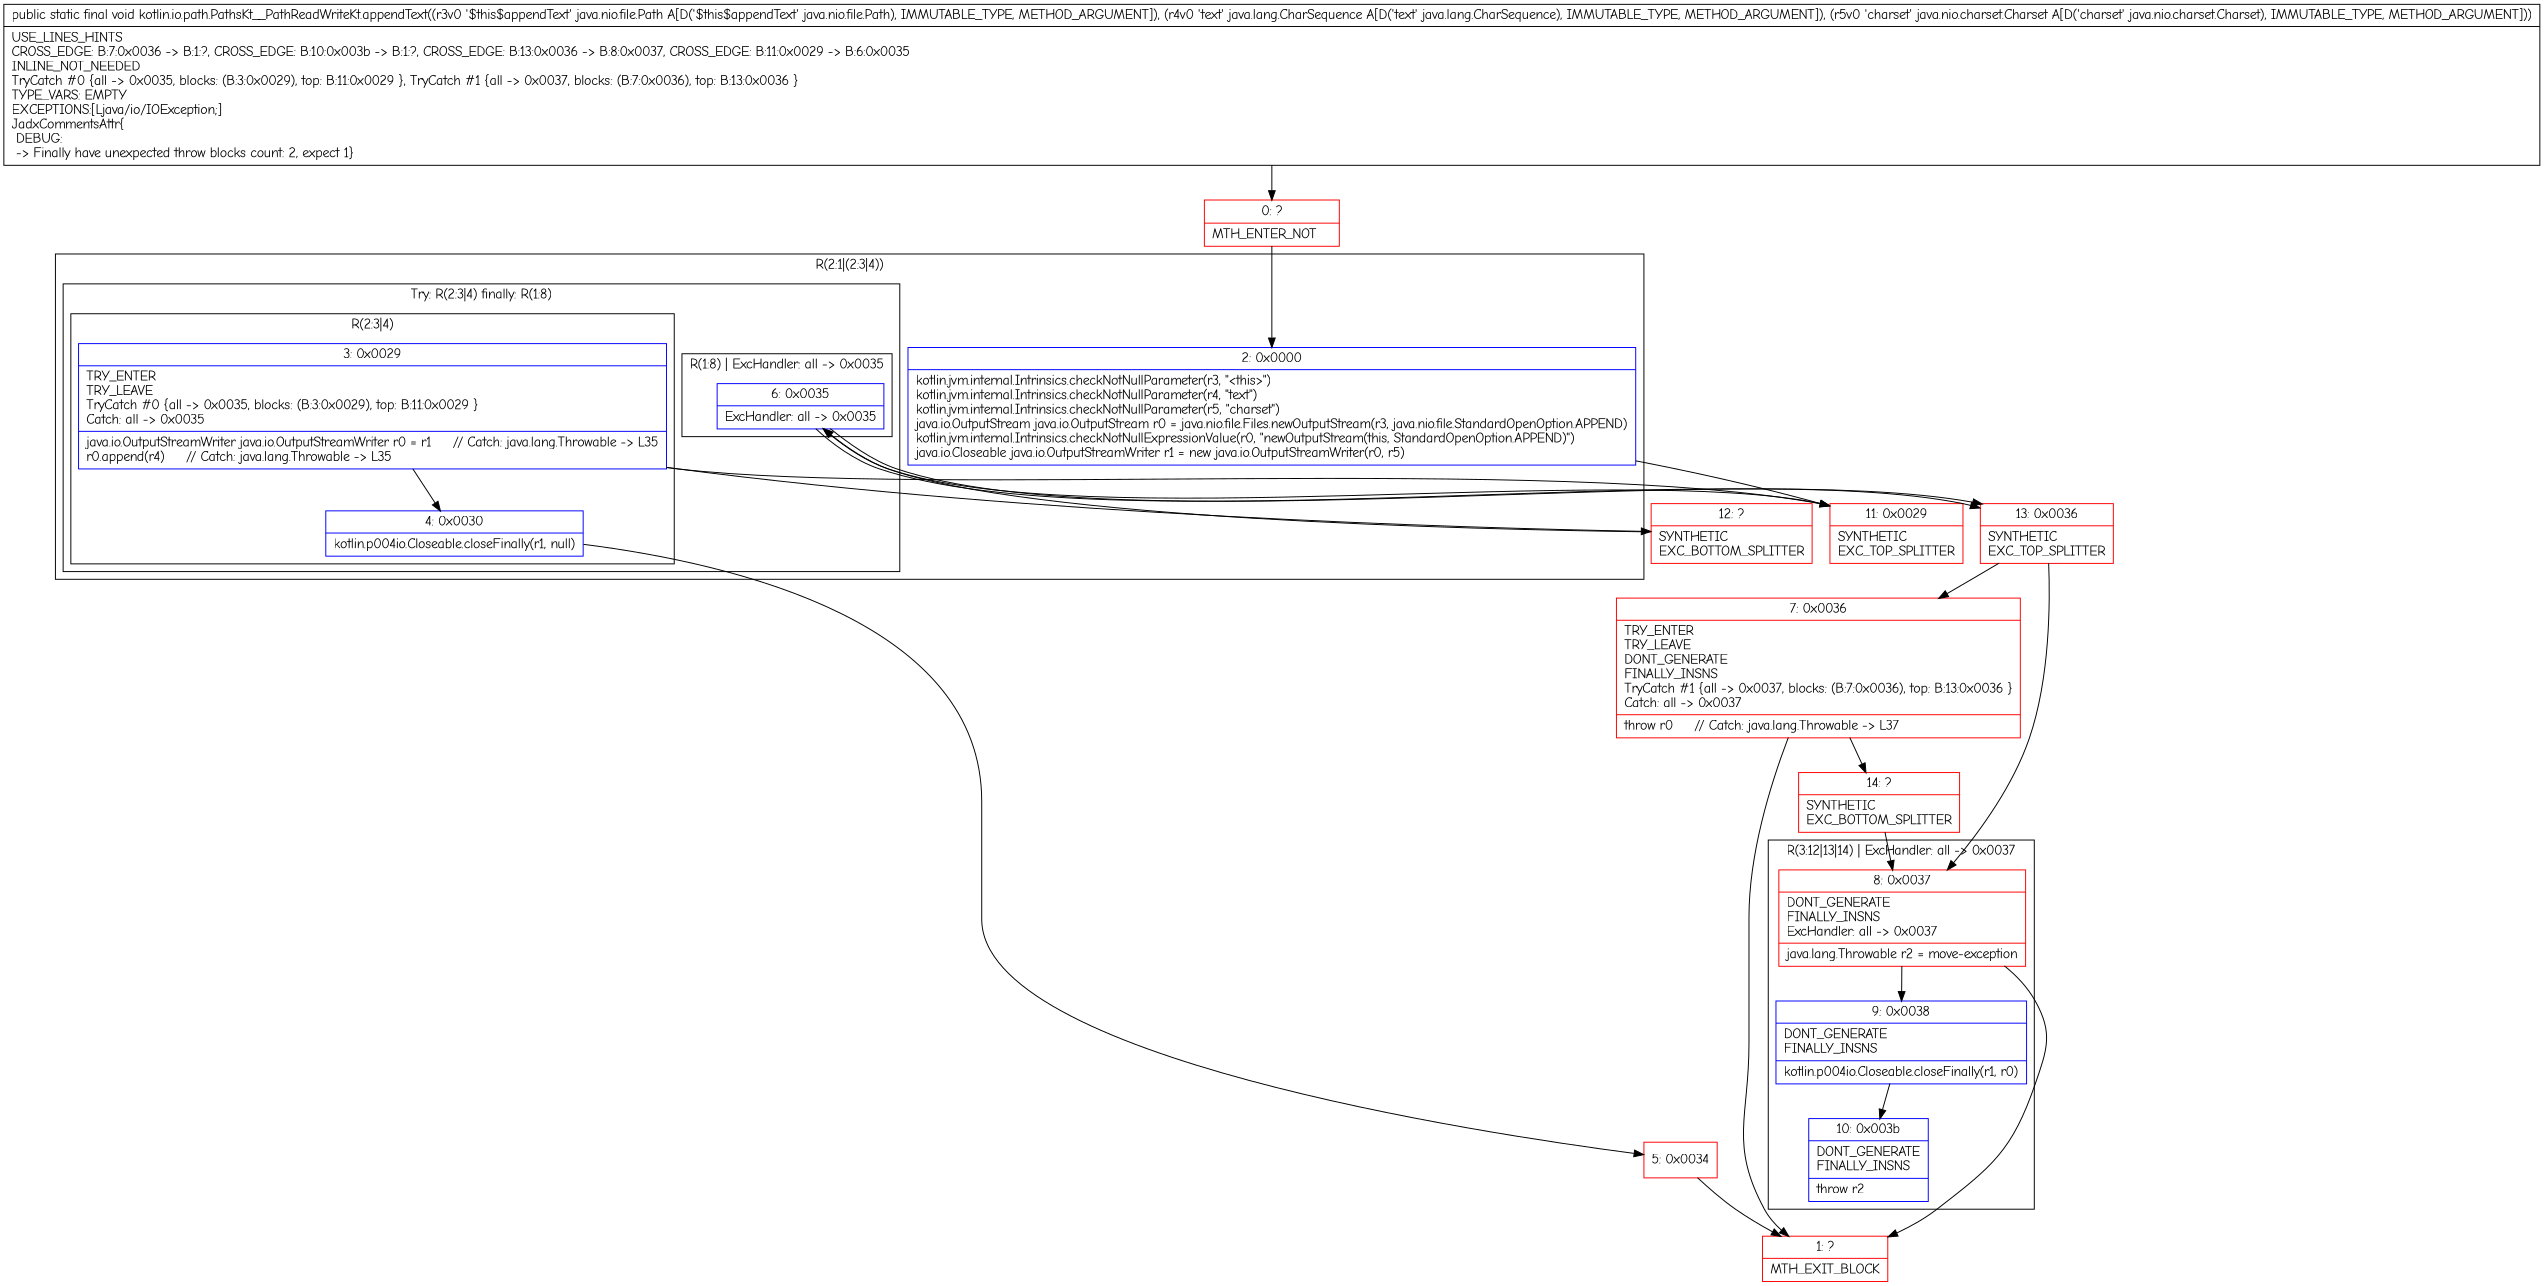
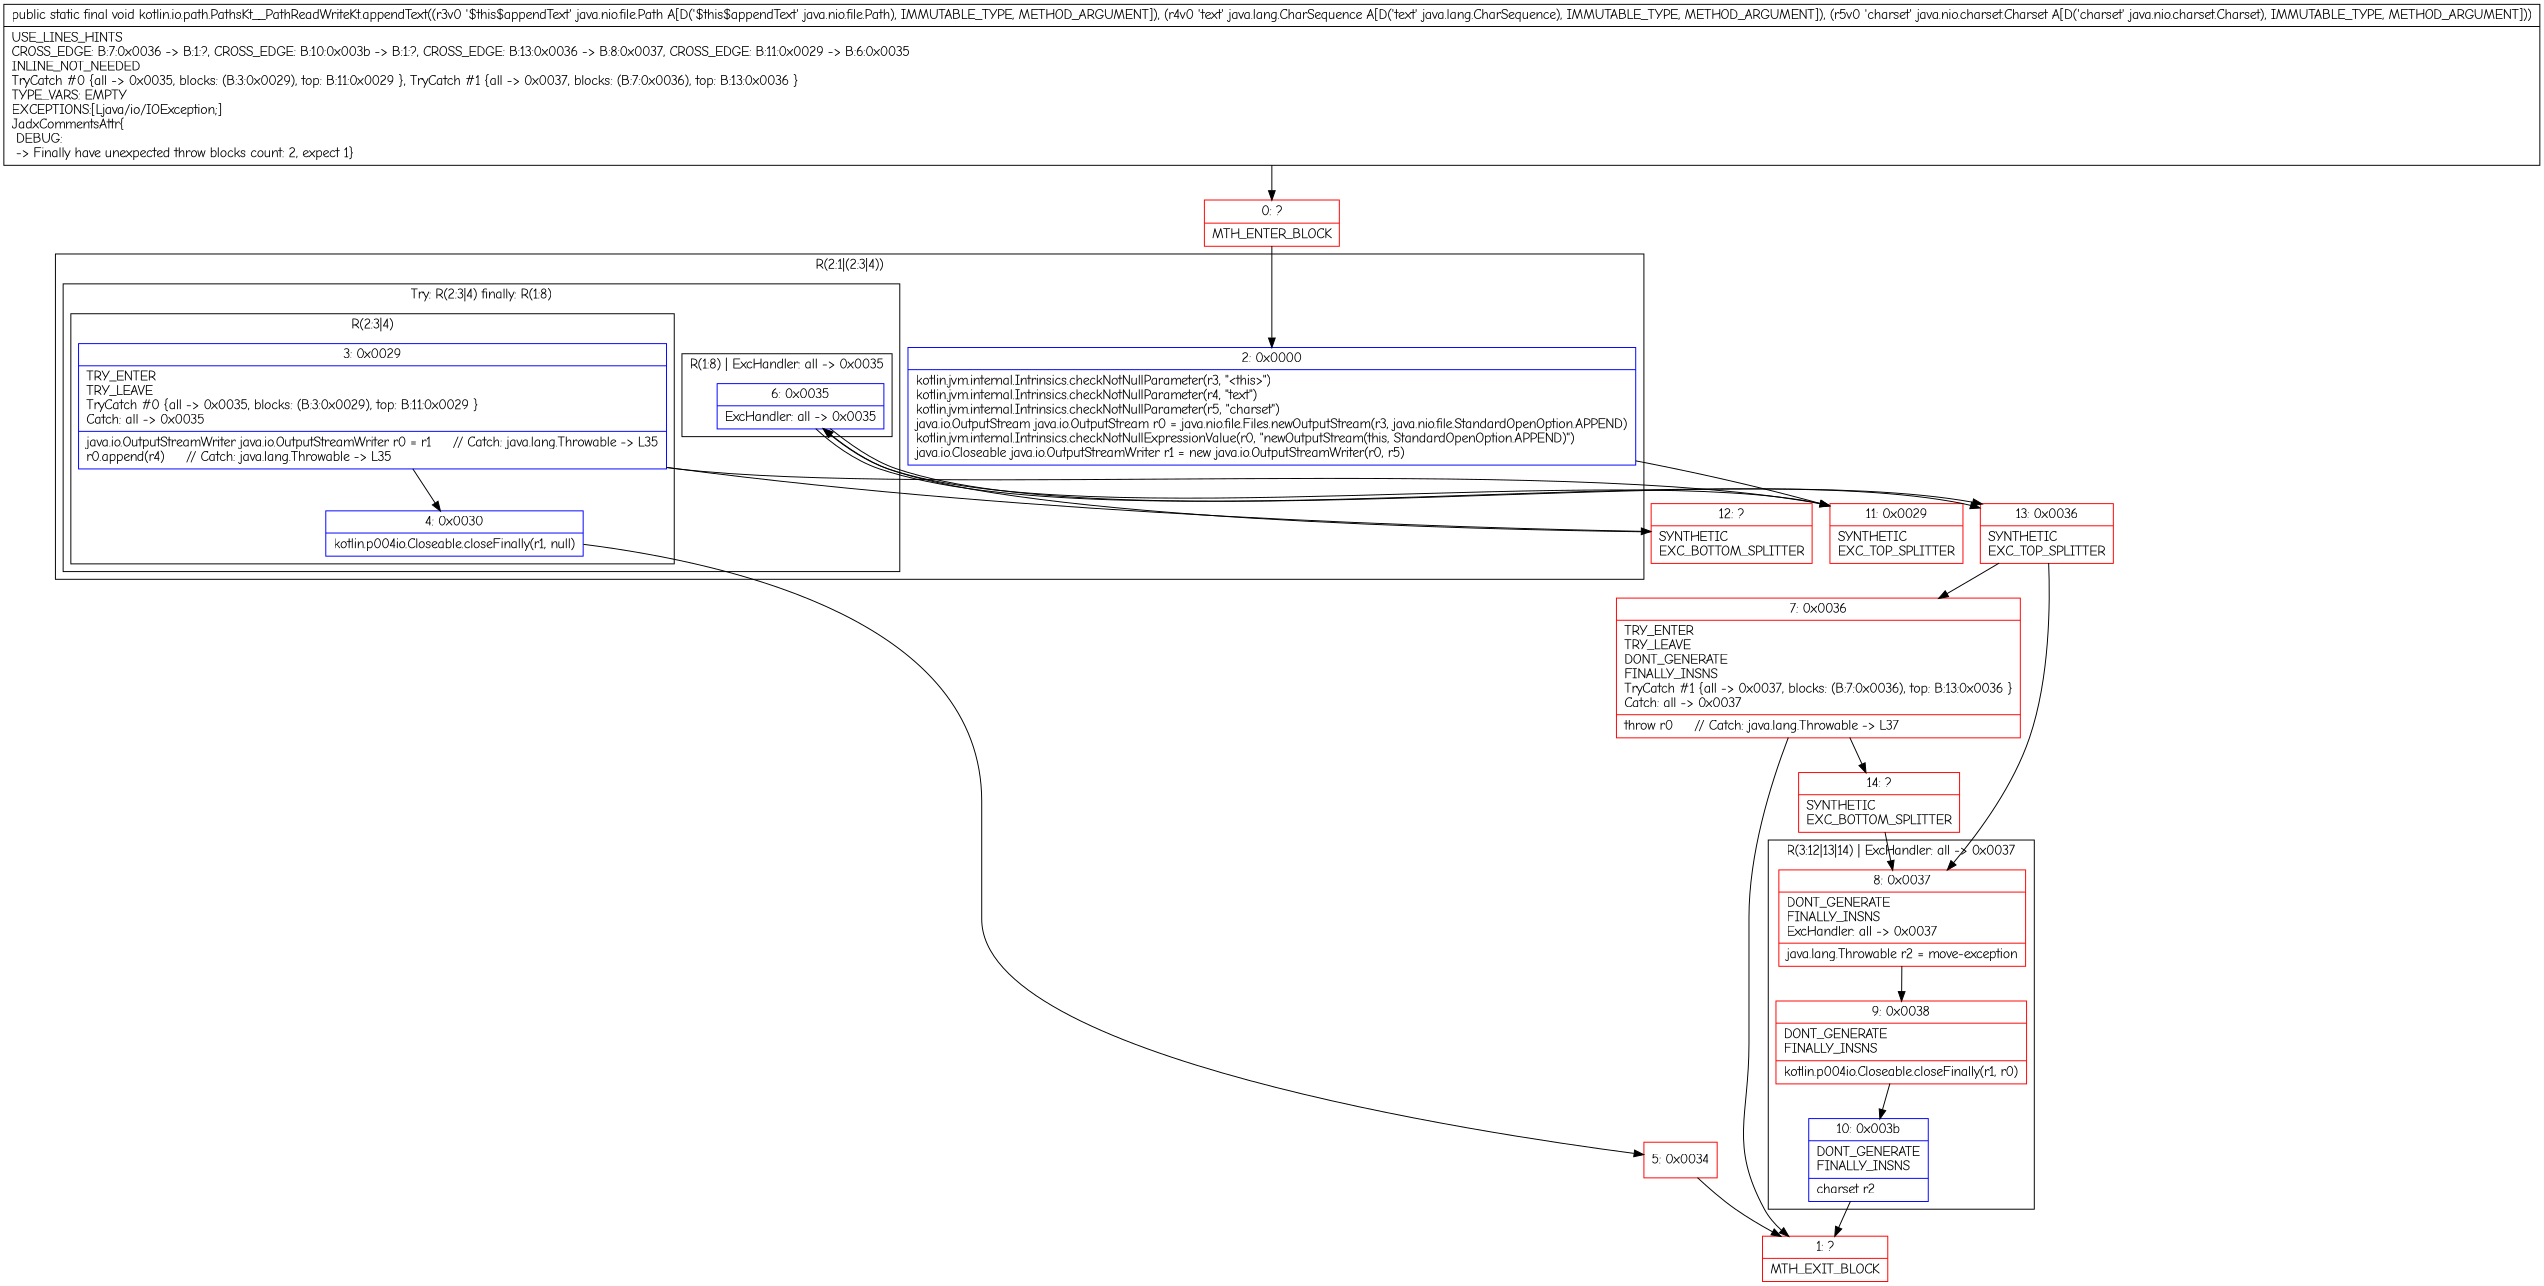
(1265, 234) -> (1272, 234)
(1901, 1042) -> (1901, 1042)
(2021, 1119) -> (1844, 1215)
(1841, 1189) -> (1846, 1189)
